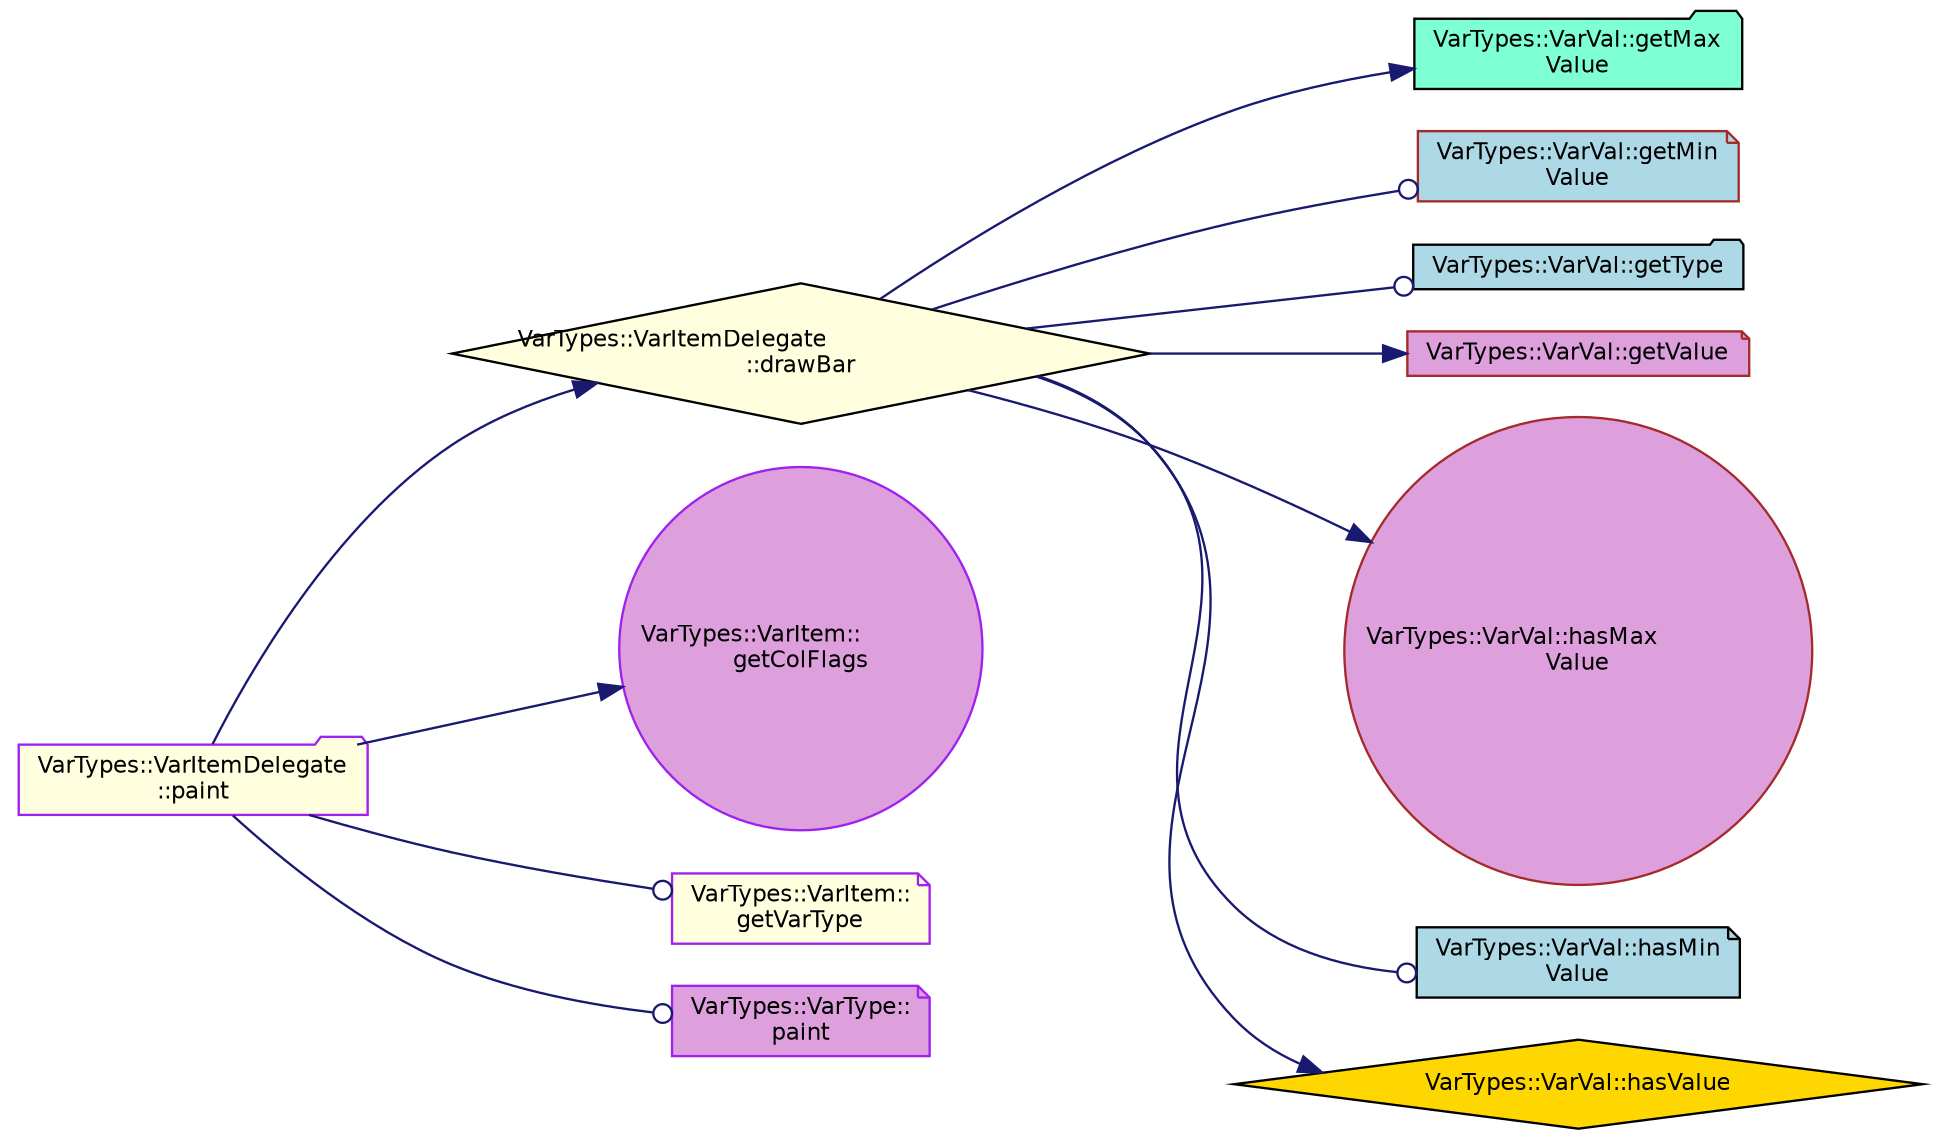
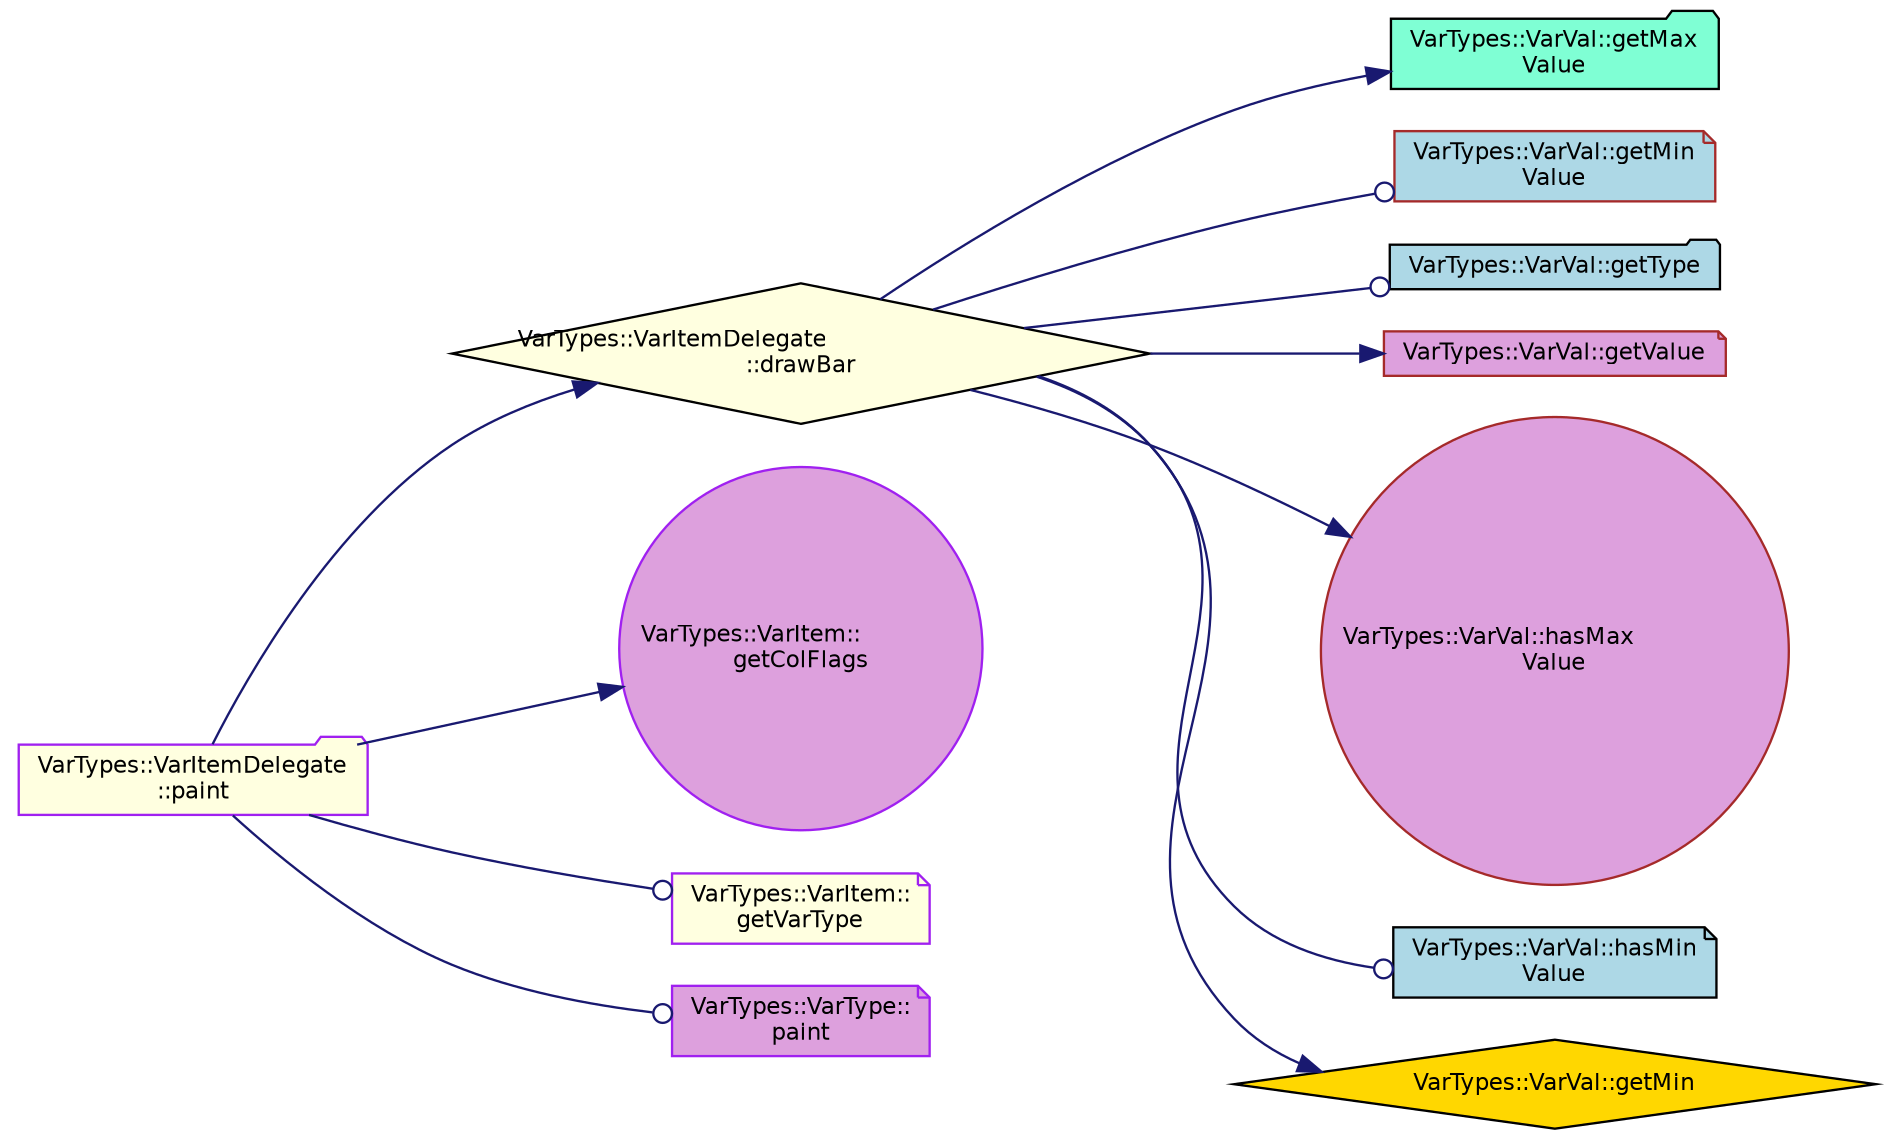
(1578, 1084) -> (1555, 1084)
